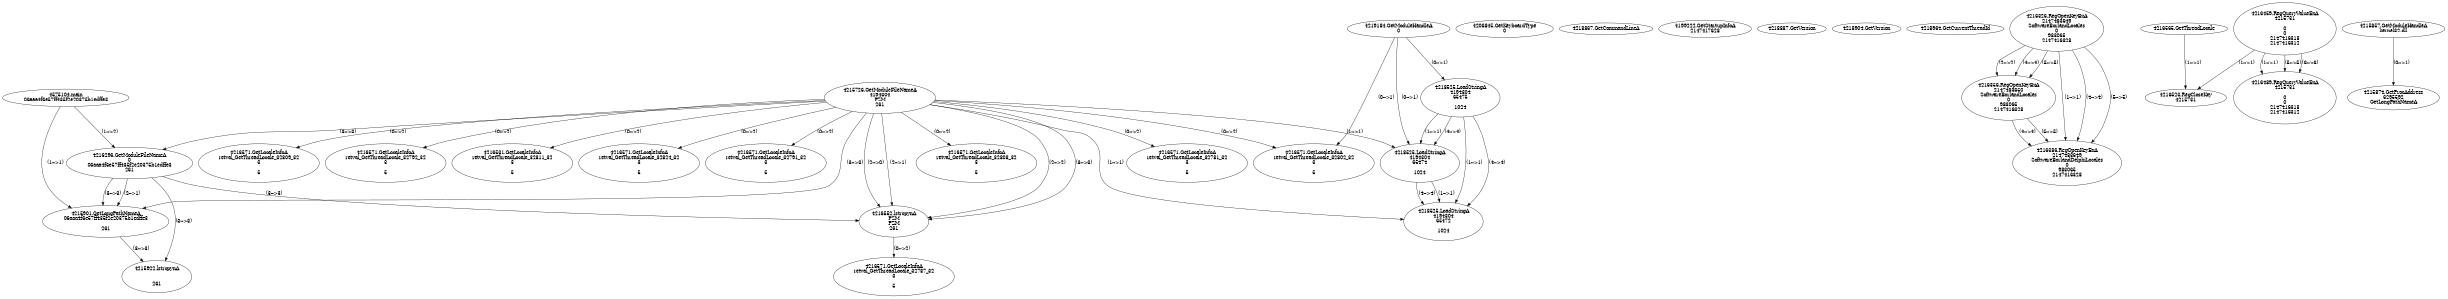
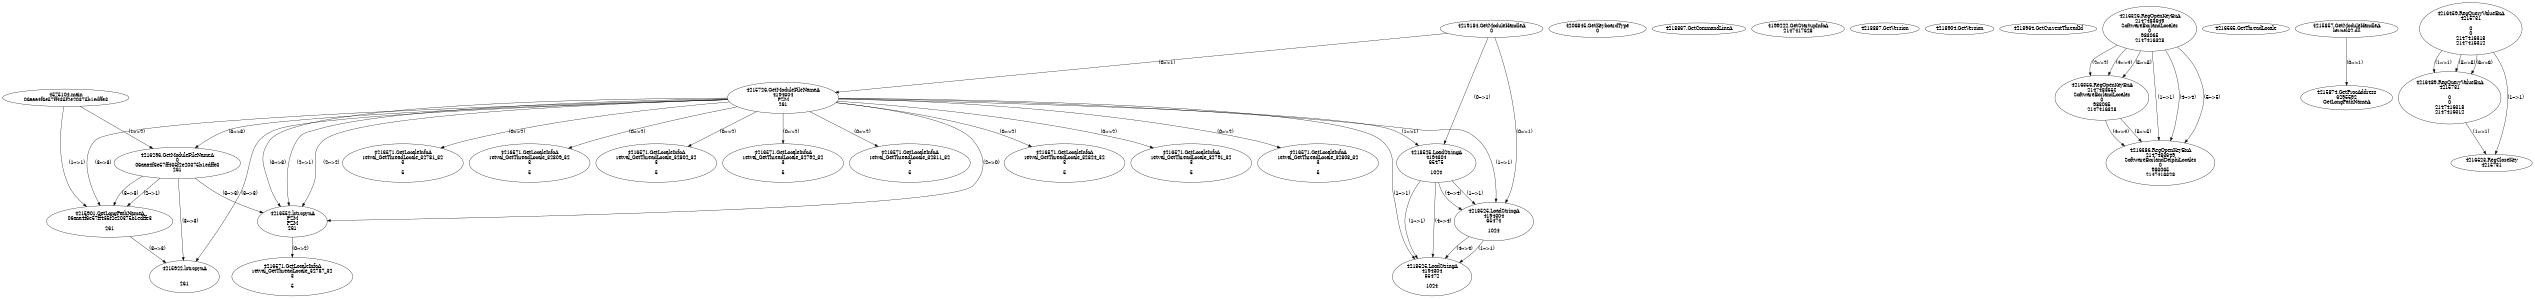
(2185, 60) -> (2475, 137)
(1369, 91) -> (1143, 63)
none -> (1130, 108)
none -> (364, 118)
(512, 163) -> (910, 163)
